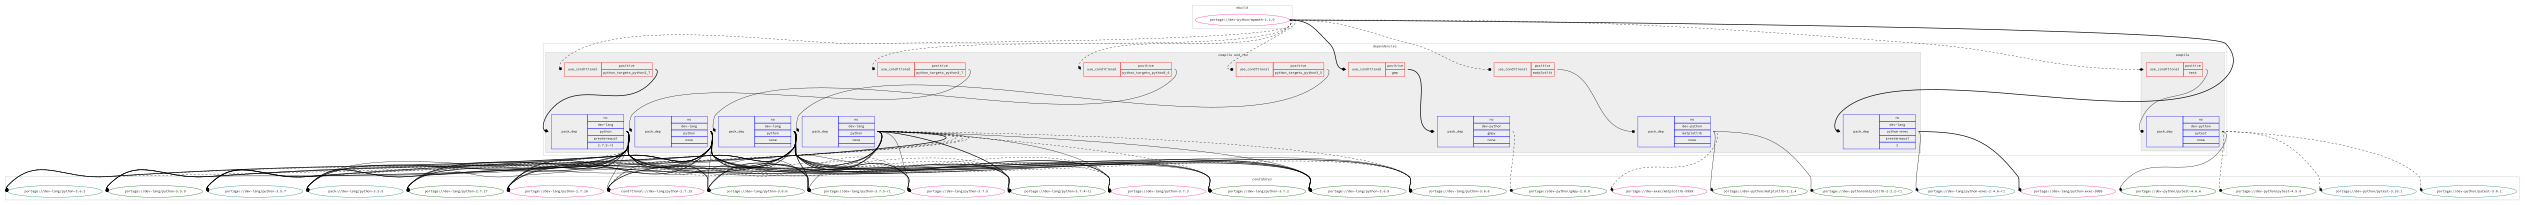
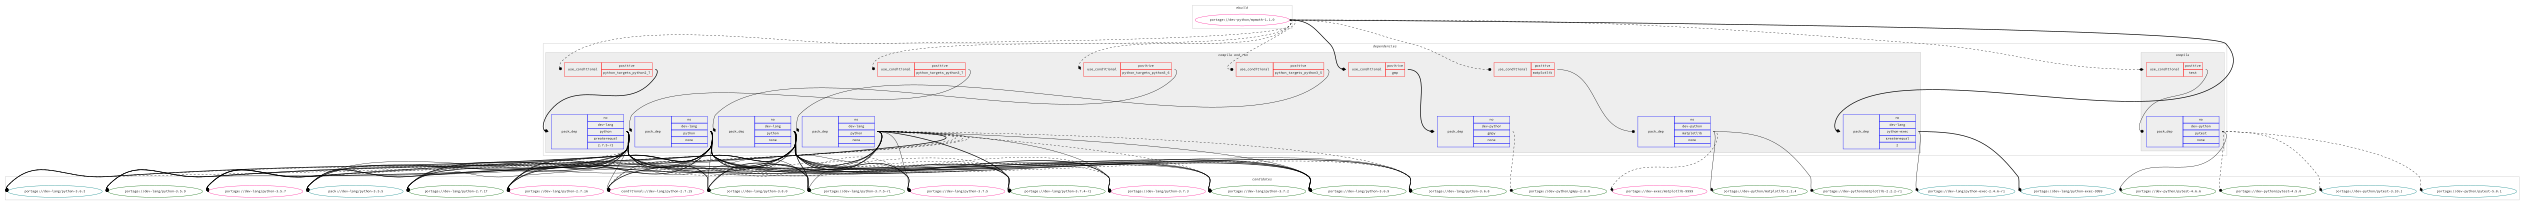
(256, 191) -> (256, 191)
(2068, 191) -> (2068, 191)
